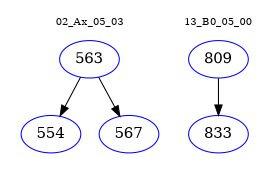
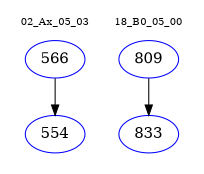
(218, 22) -> (149, 22)
(89, 59) -> (55, 59)
(129, 134) -> none
